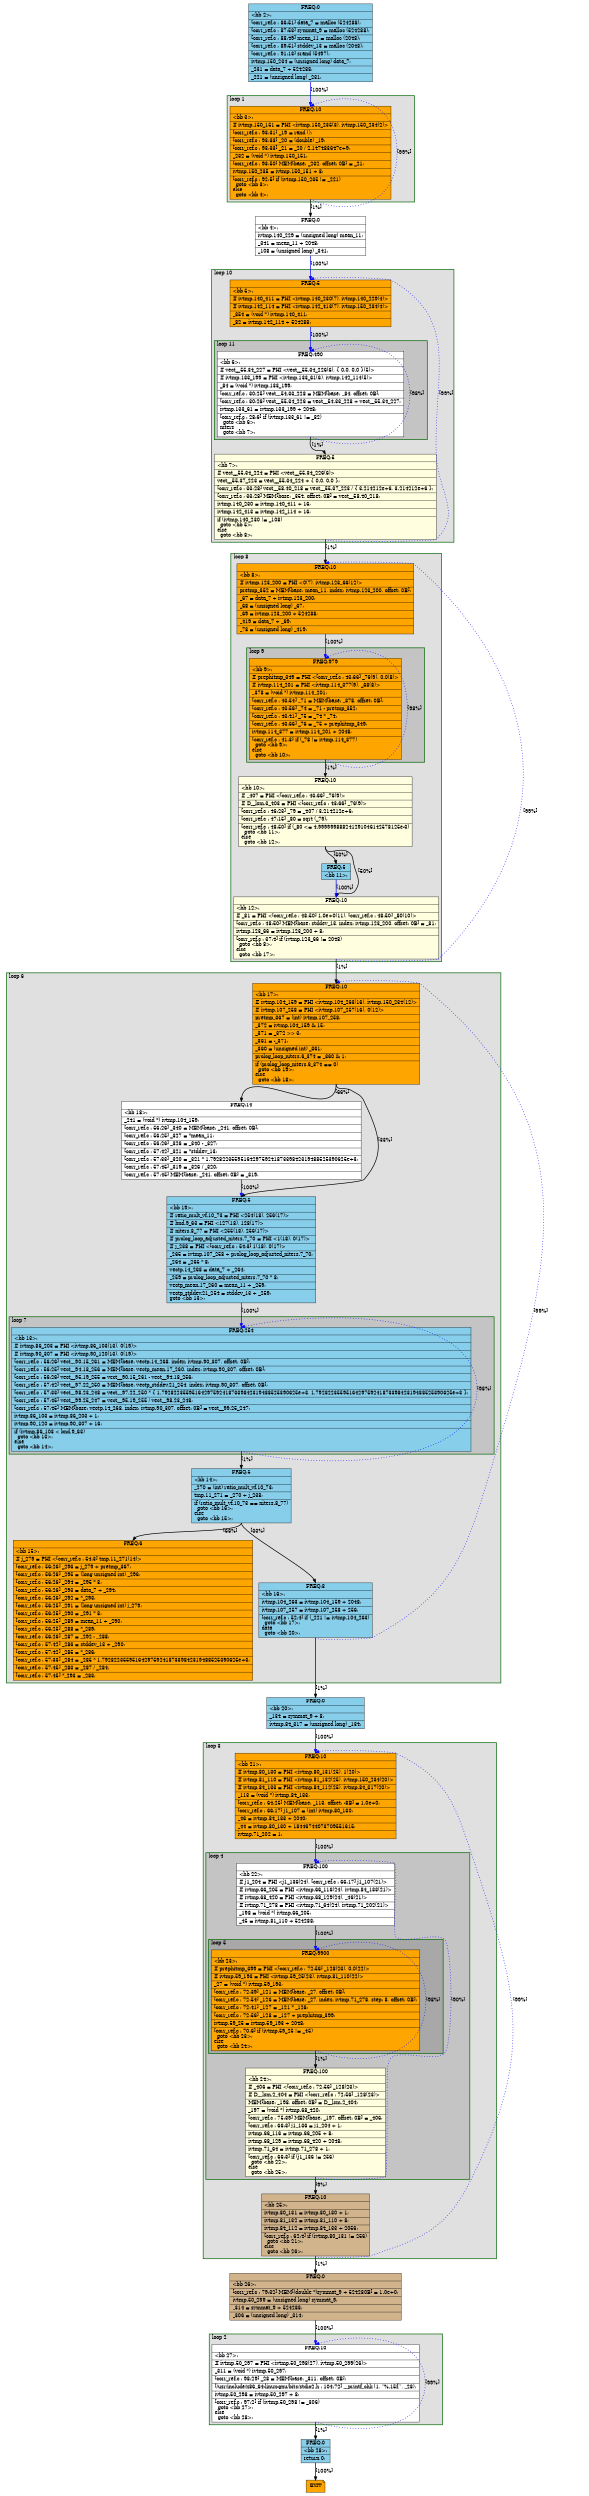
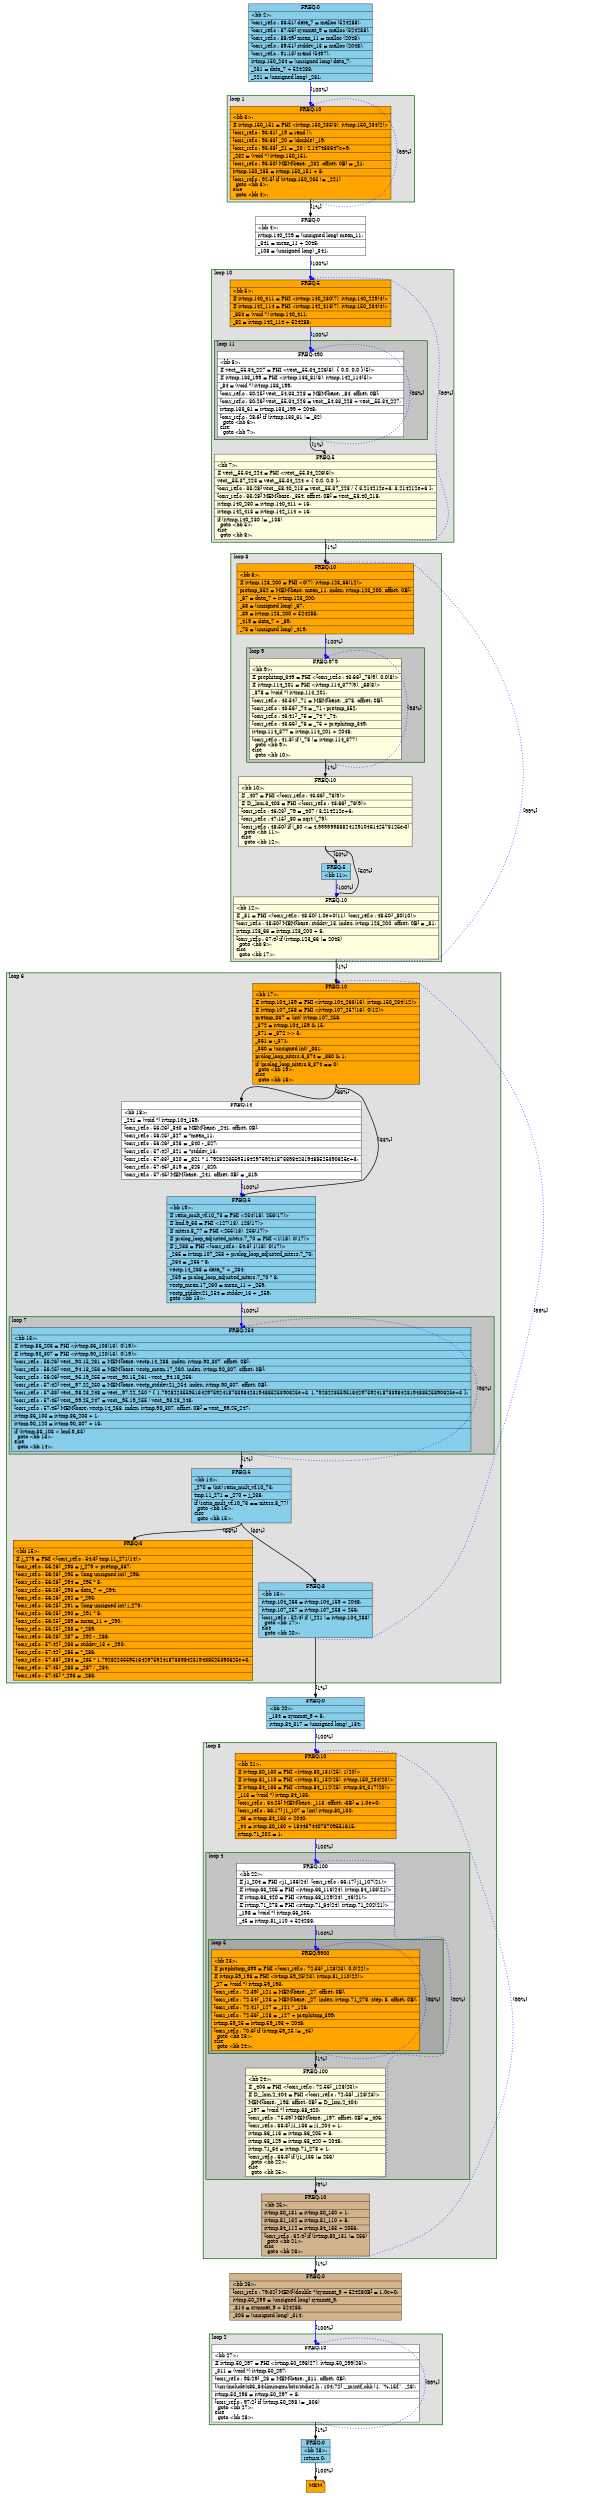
(227, 428) -> (225, 428)
(325, 709) -> (325, 709)
(267, 1628) -> (266, 1628)
(316, 2486) -> (316, 2486)
